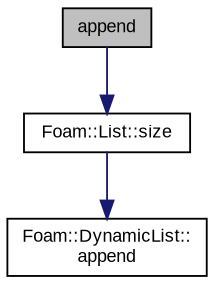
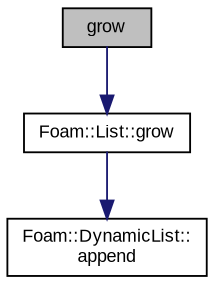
(107, 28) -> (107, 28)
(107, 133) -> (107, 133)
